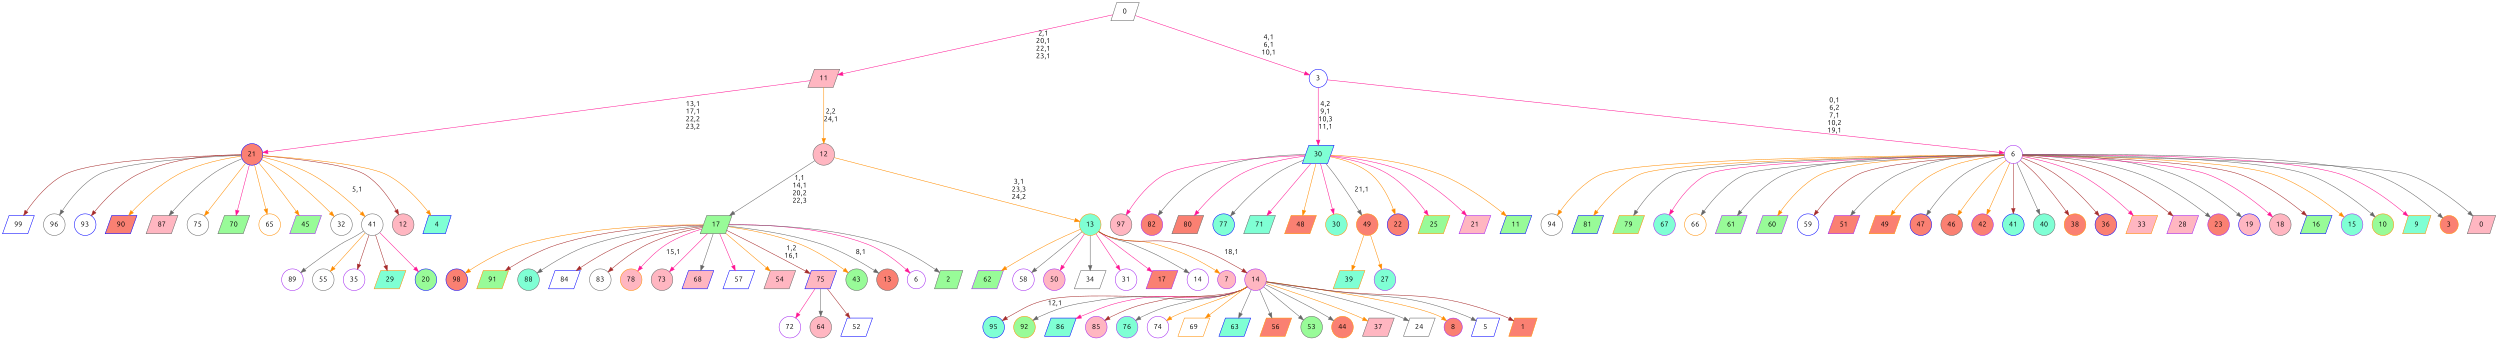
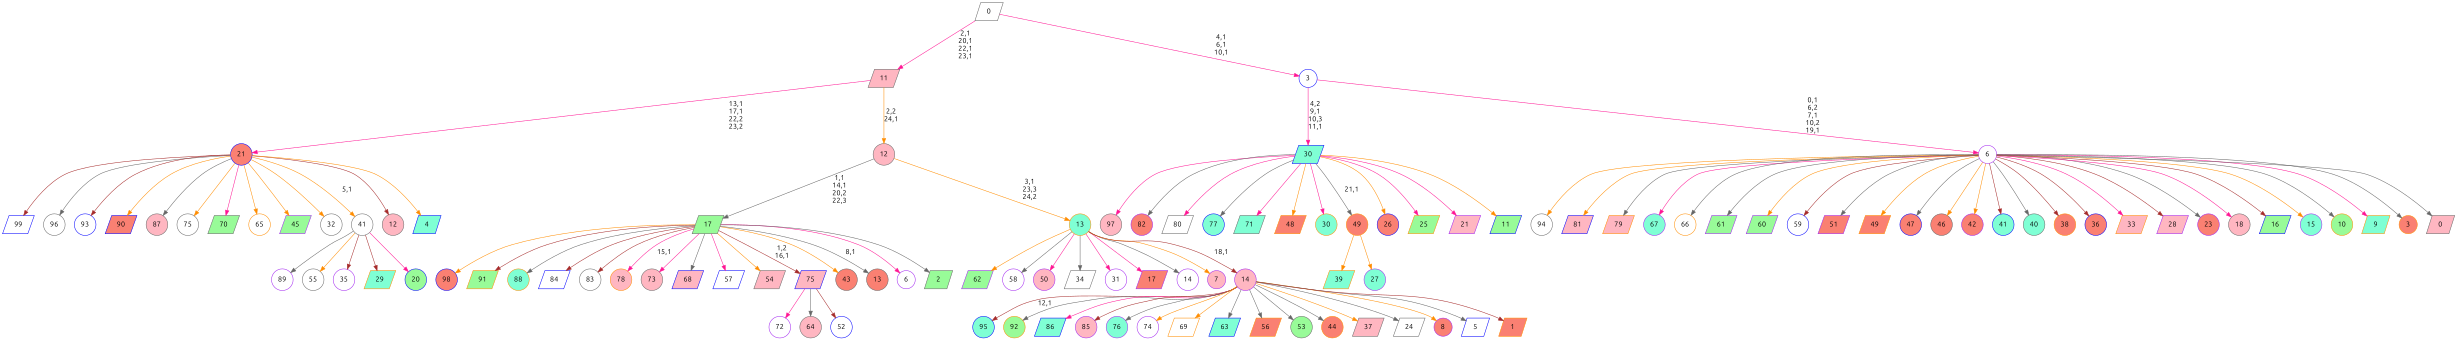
(162, 225) -> (157, 225)
(1188, 225) -> (1178, 225)
(1398, 225) -> (1388, 225)
(1588, 225) -> (1578, 225)
(1629, 225) -> (1618, 225)
(2249, 225) -> none
(529, 280) -> (518, 280)
(857, 280) -> (847, 280)
(857, 327) -> (841, 327)
